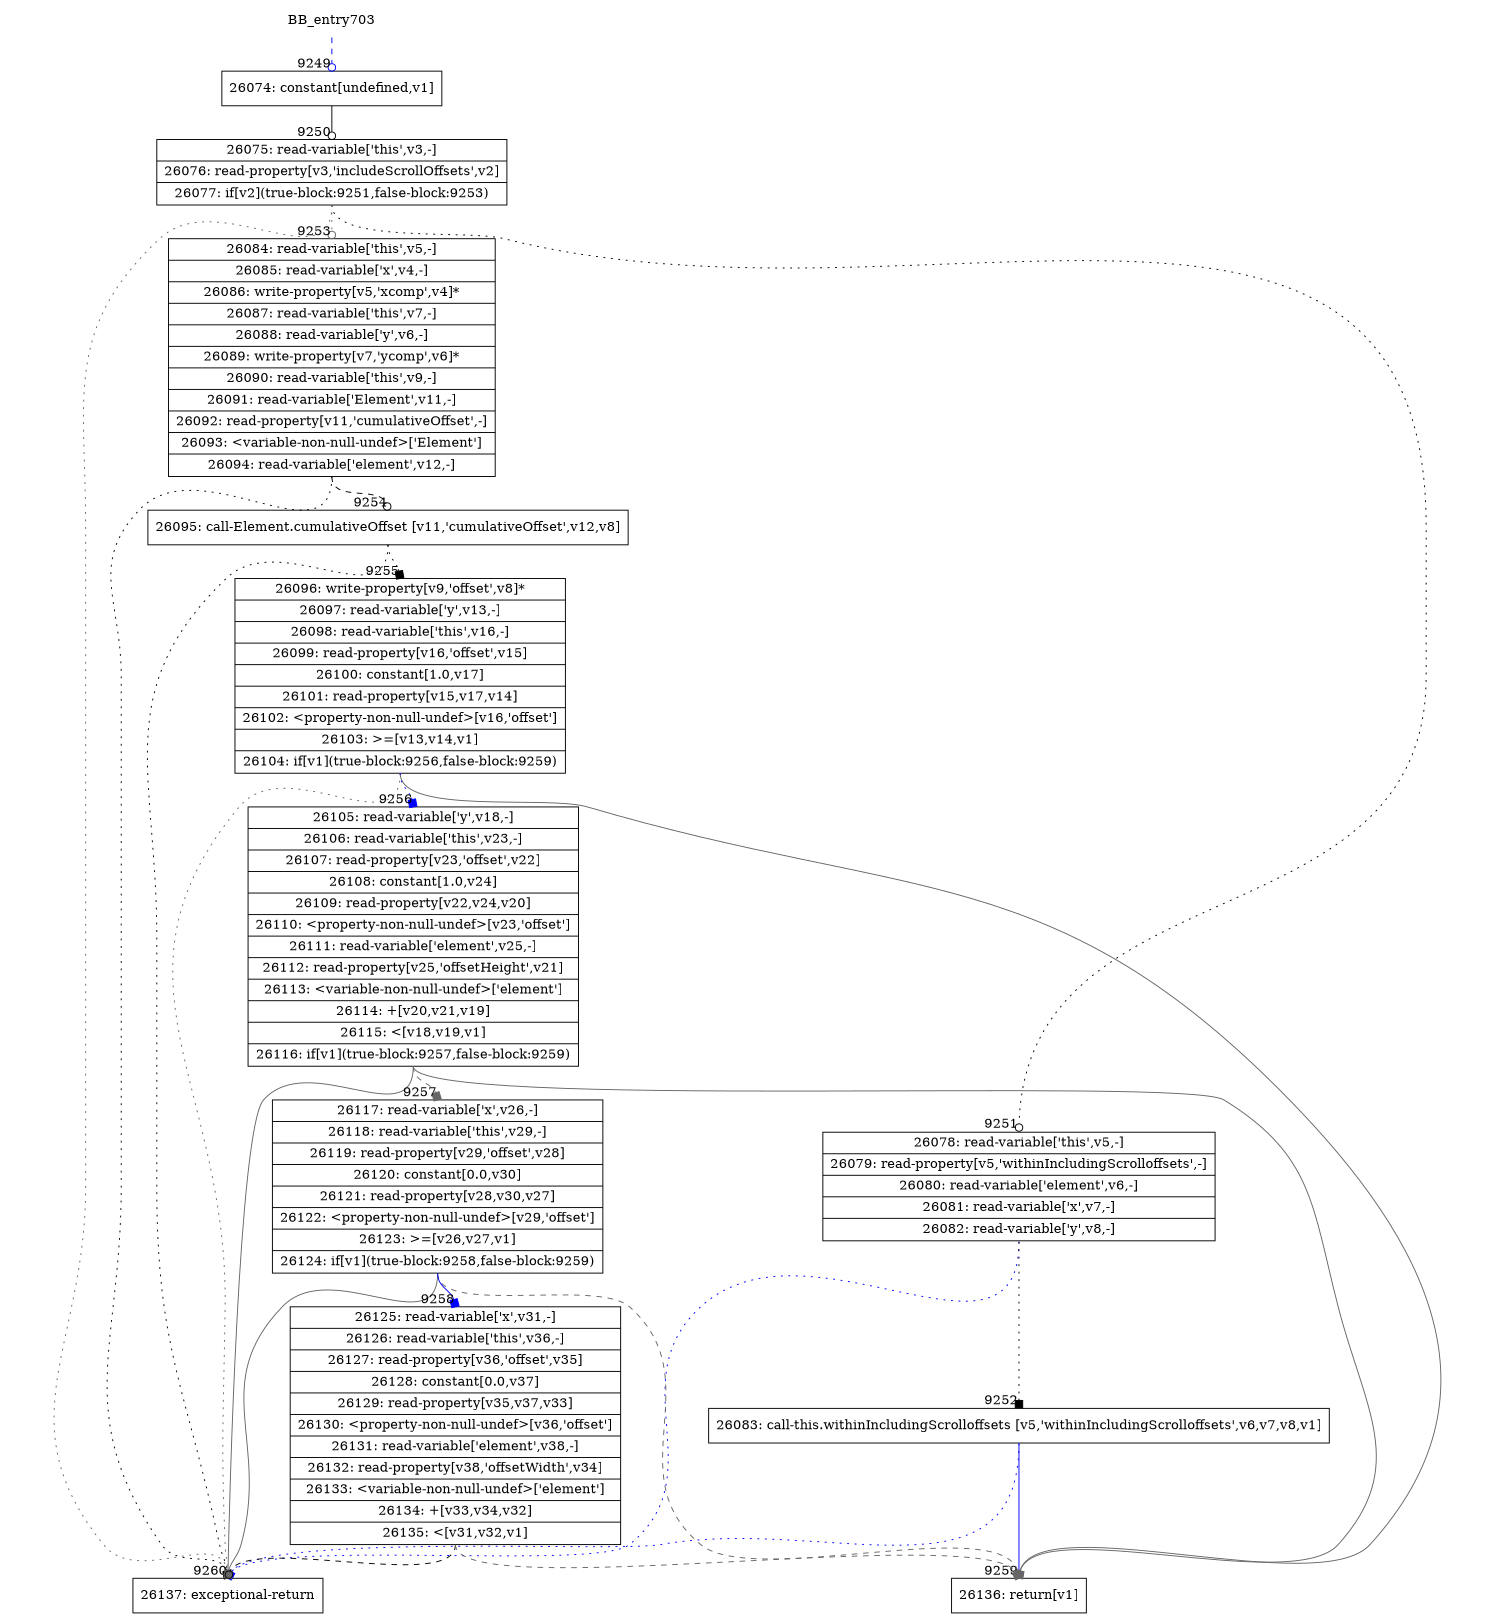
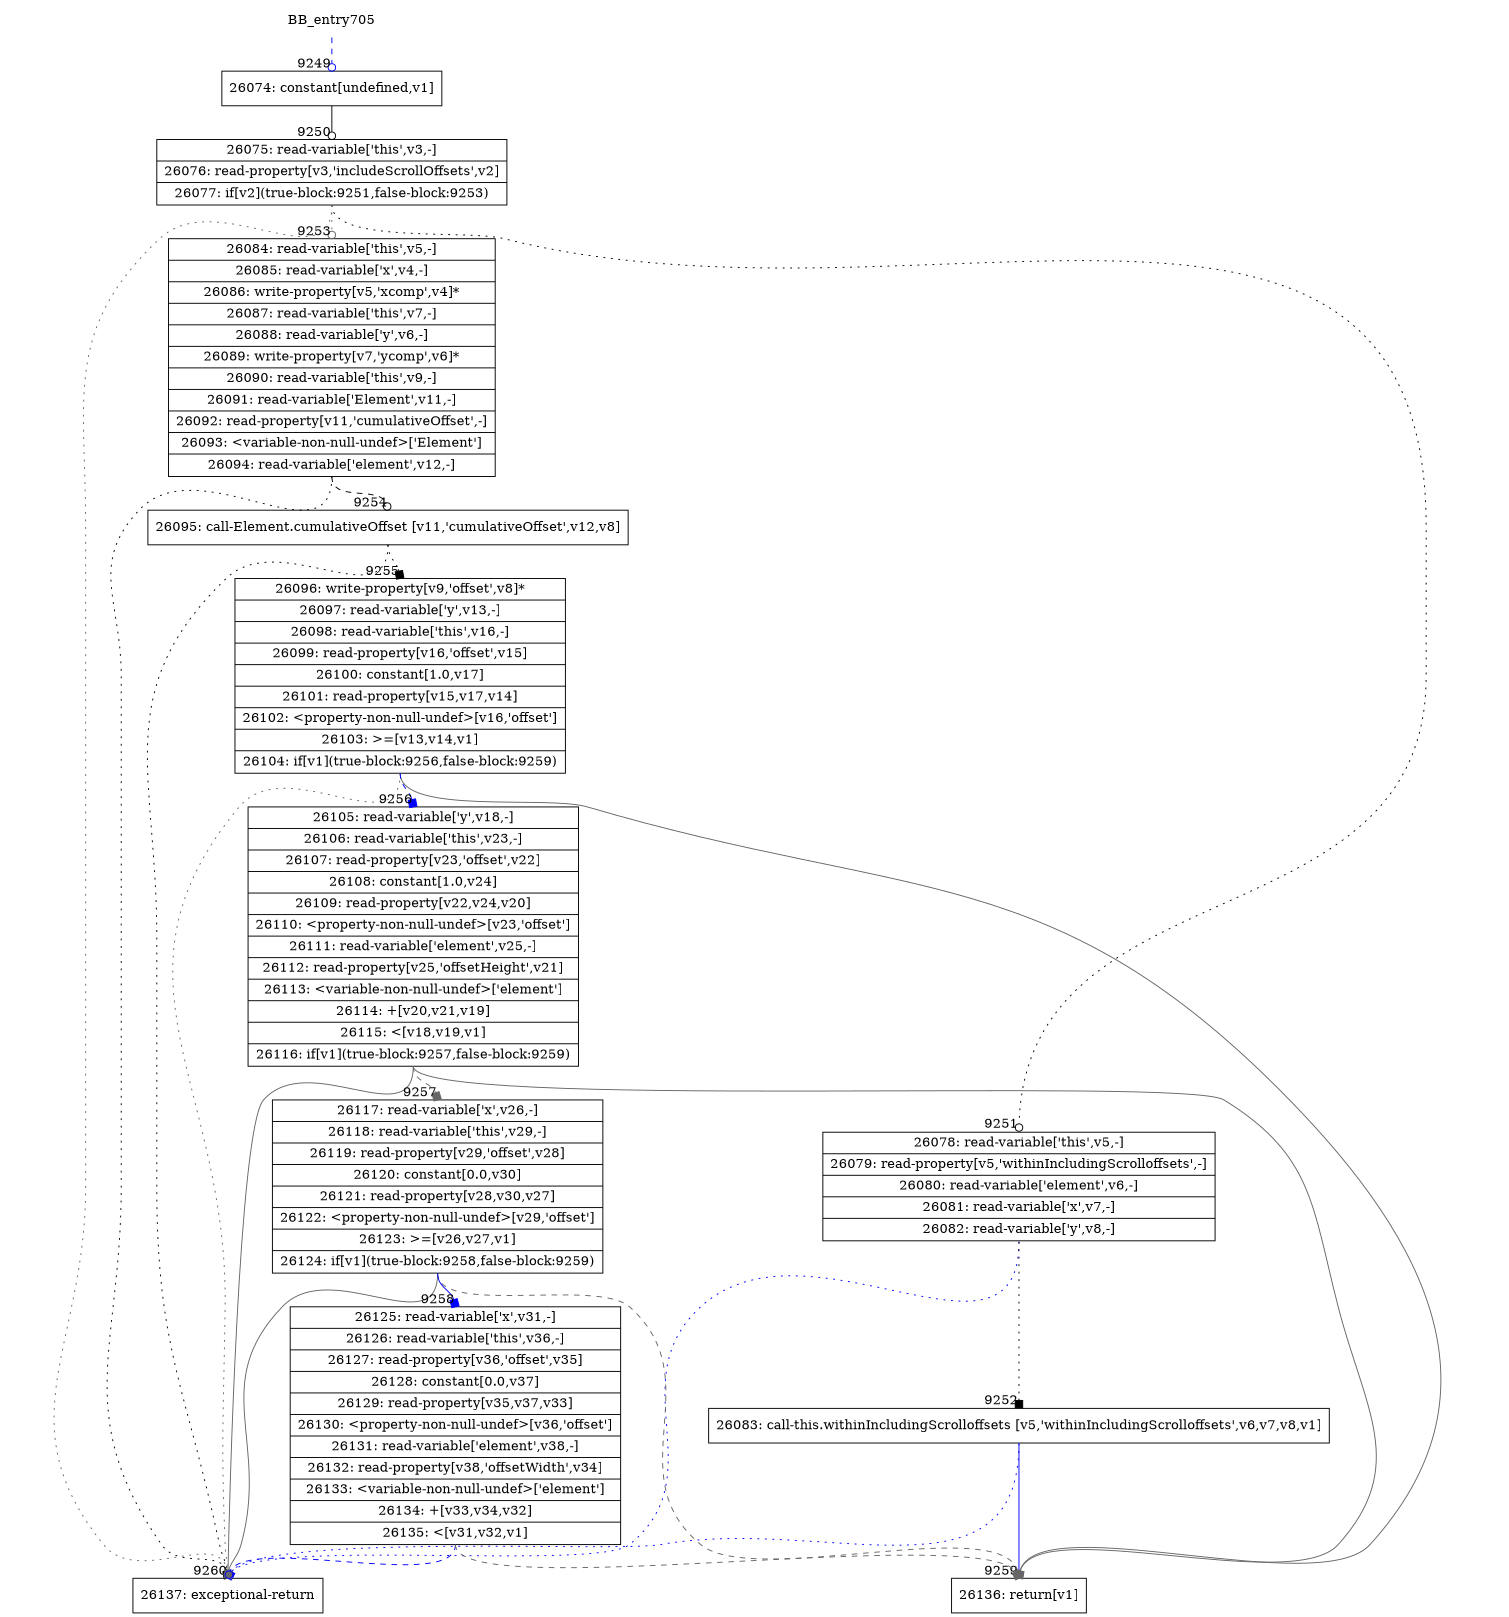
(332, 21) -> (332, 21)
(404, 786) -> (404, 786)
(345, 1562) -> (345, 1562)
